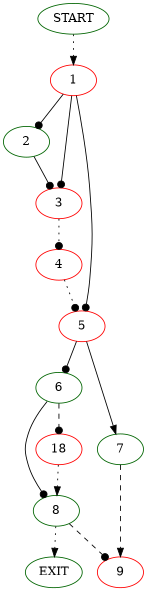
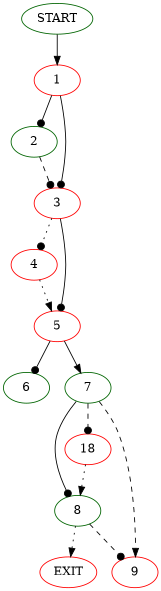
(73, 45) -> (57, 45)
(41, 169) -> (44, 169)
(91, 199) -> (66, 261)
(69, 292) -> (44, 291)
(59, 415) -> (88, 415)
(26, 445) -> (55, 444)
(54, 572) -> (68, 572)
